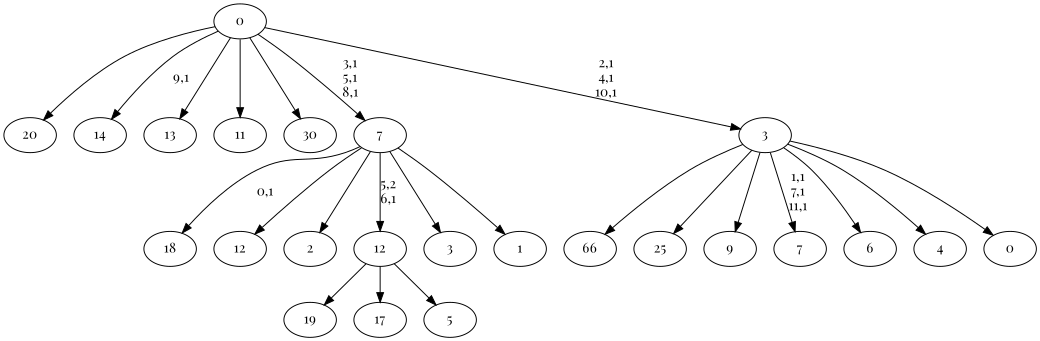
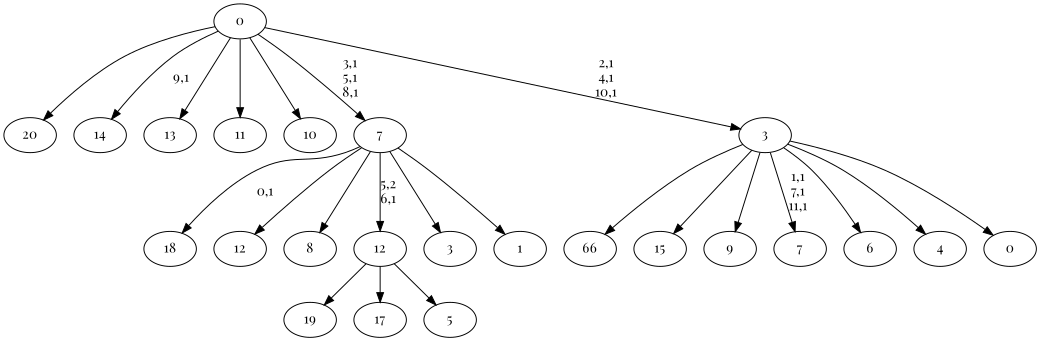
(310, 135) -> (310, 135)
(310, 249) -> (310, 249)
(660, 249) -> (660, 249)
